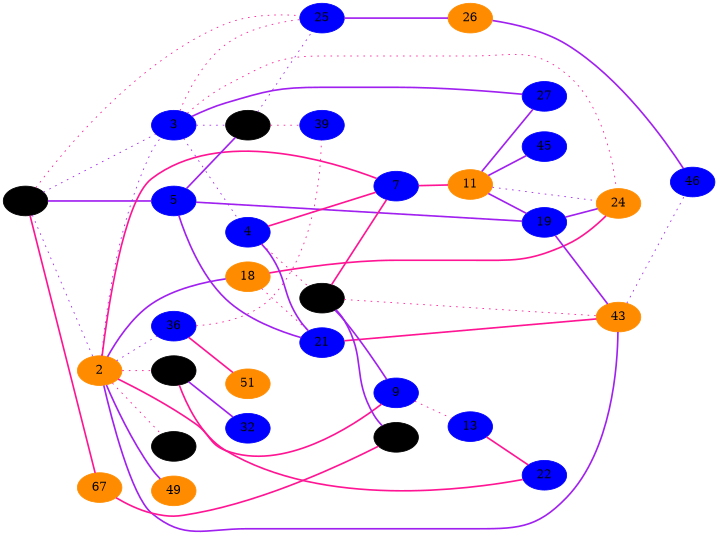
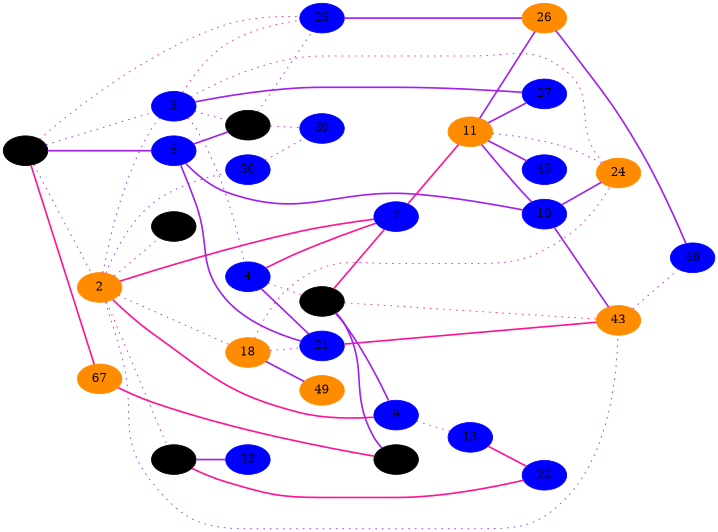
none -> (507, 75)
(443, 260) -> (430, 264)
(156, 301) -> (174, 320)
(248, 384) -> none
(130, 434) -> (285, 371)
(381, 529) -> (348, 529)
